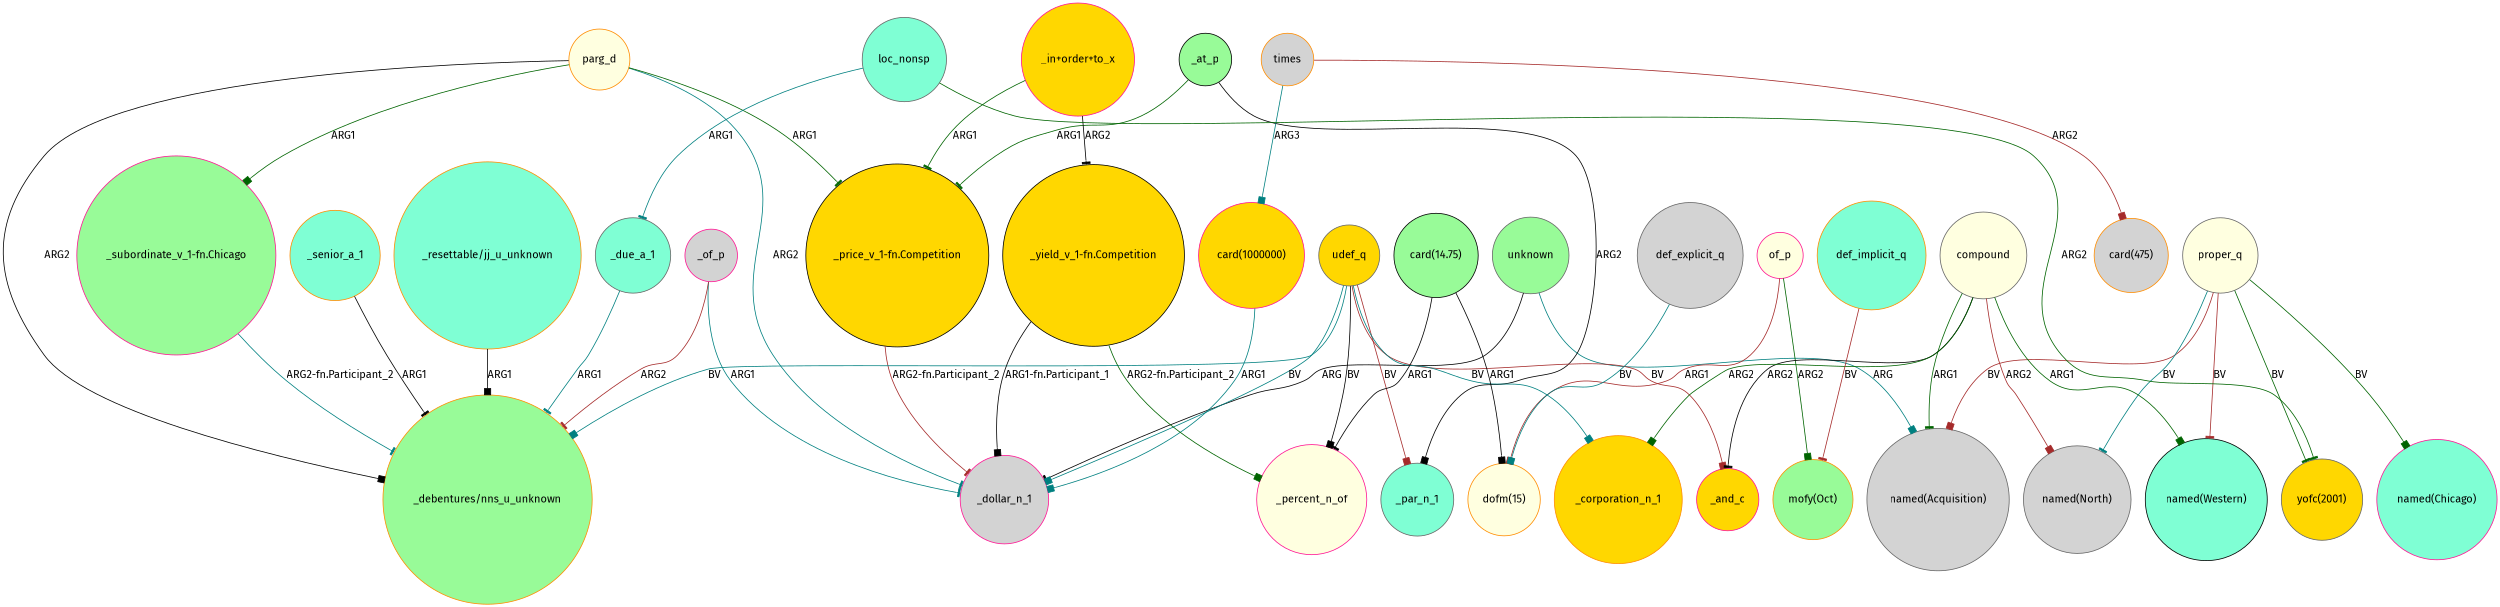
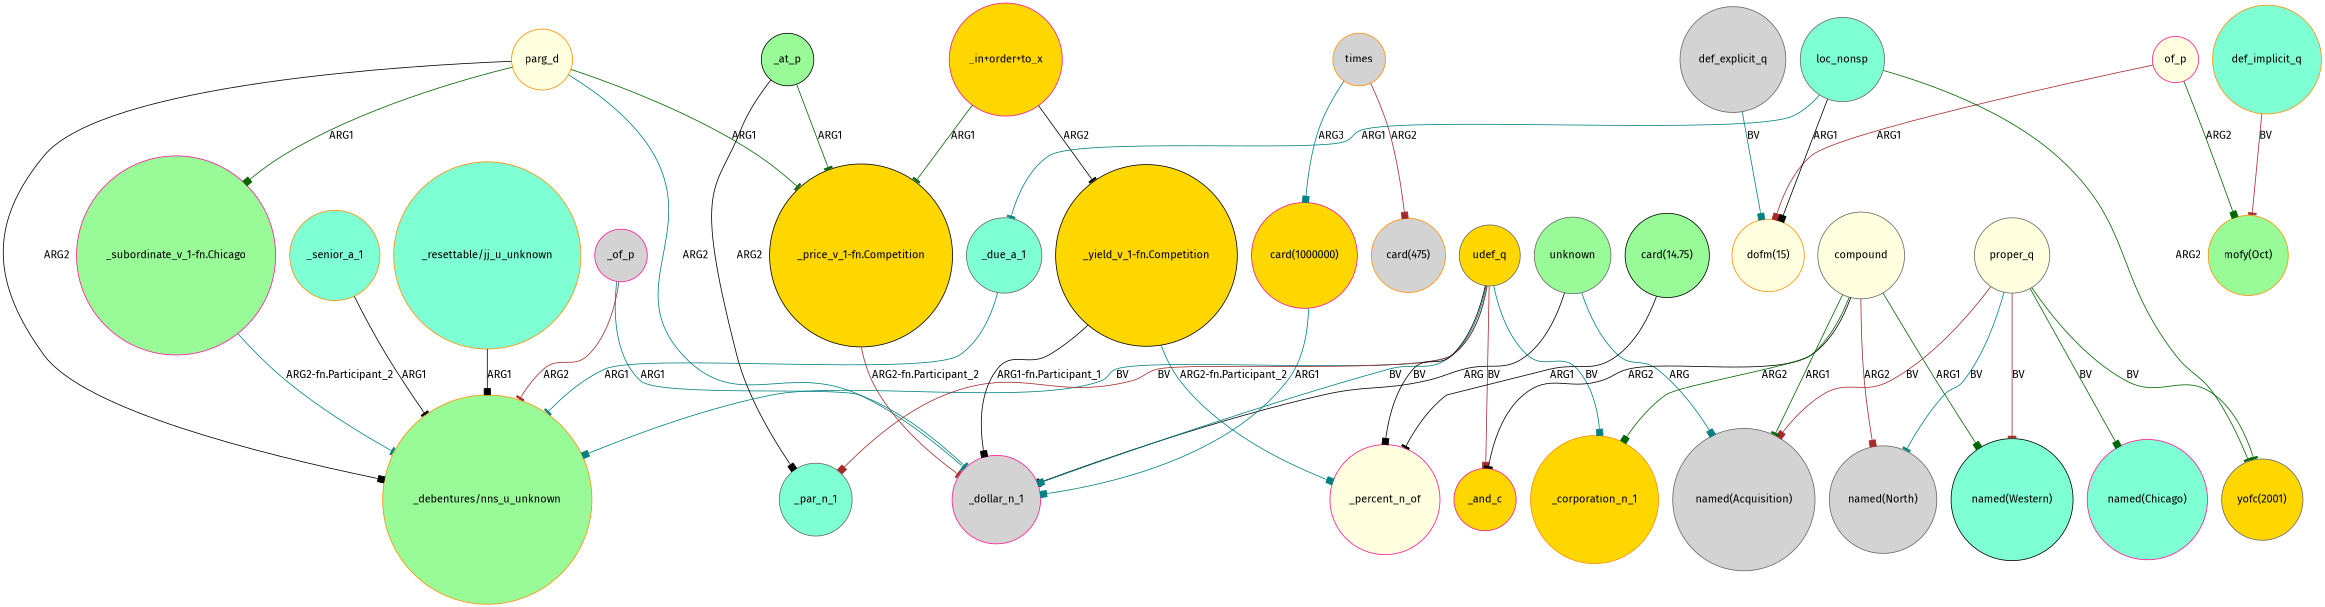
(1489, 376) -> (1808, 151)
(1165, 420) -> (1239, 434)
